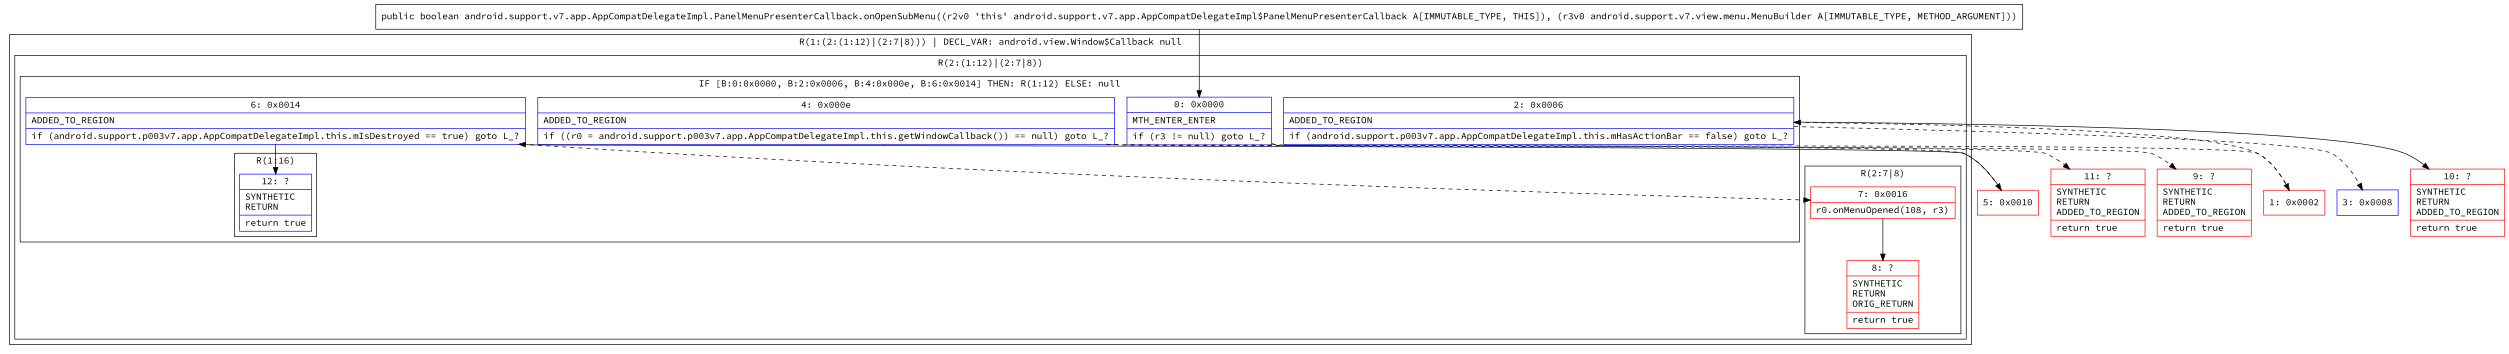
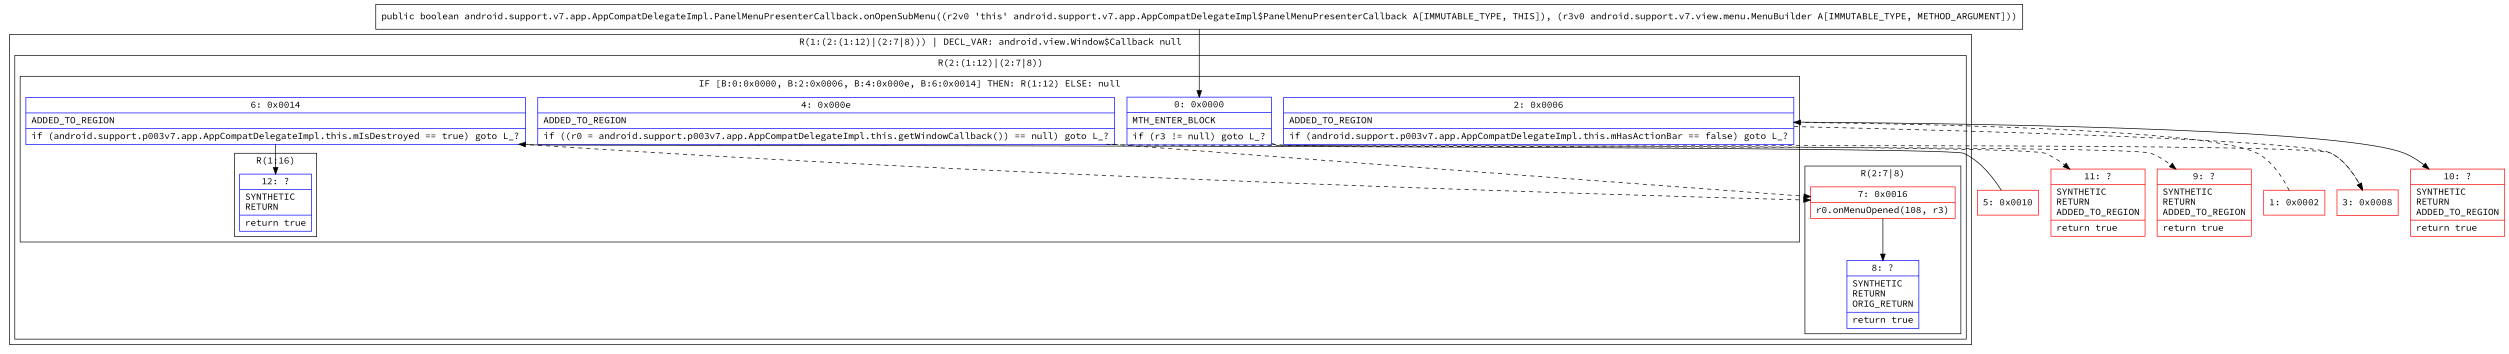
(1174, 120) -> (1174, 120)
(1558, 146) -> (1458, 170)
(1786, 146) -> (1823, 146)
(2368, 203) -> (2368, 203)
(1883, 294) -> (1883, 294)
